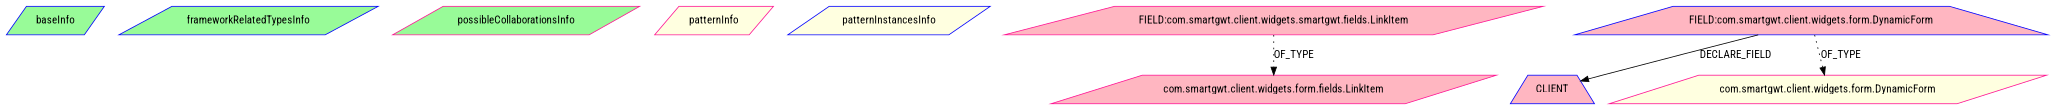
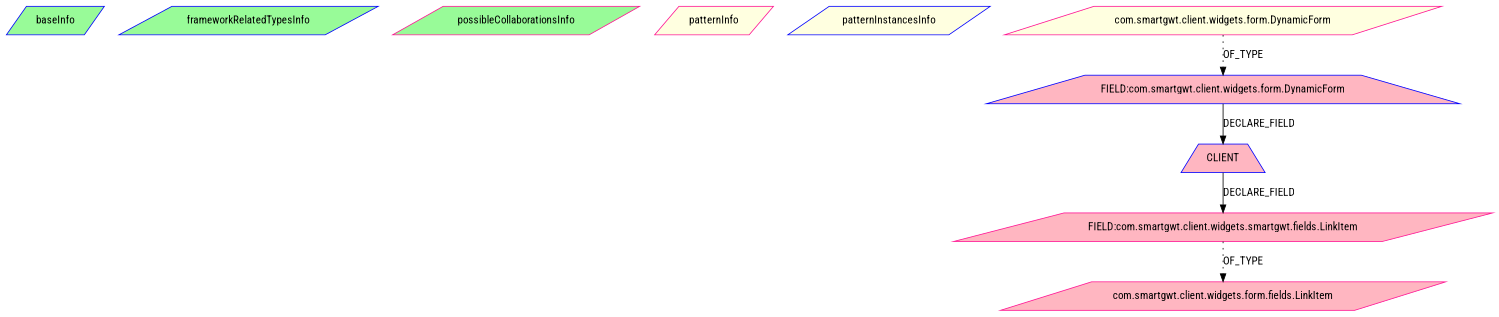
(1819, 51) -> (1223, 51)
none -> (1223, 189)
